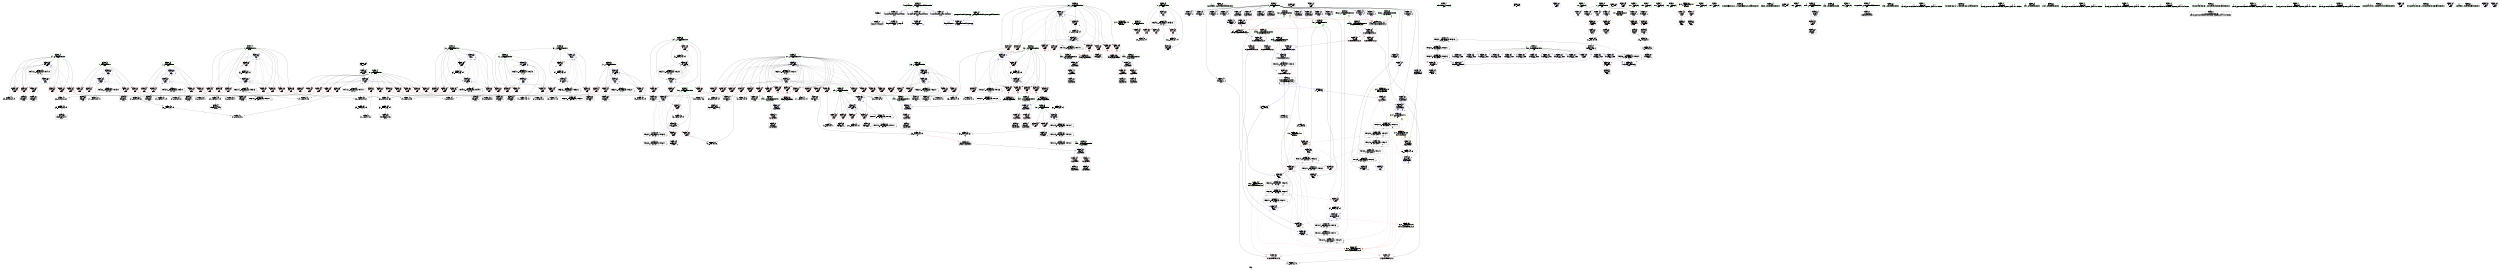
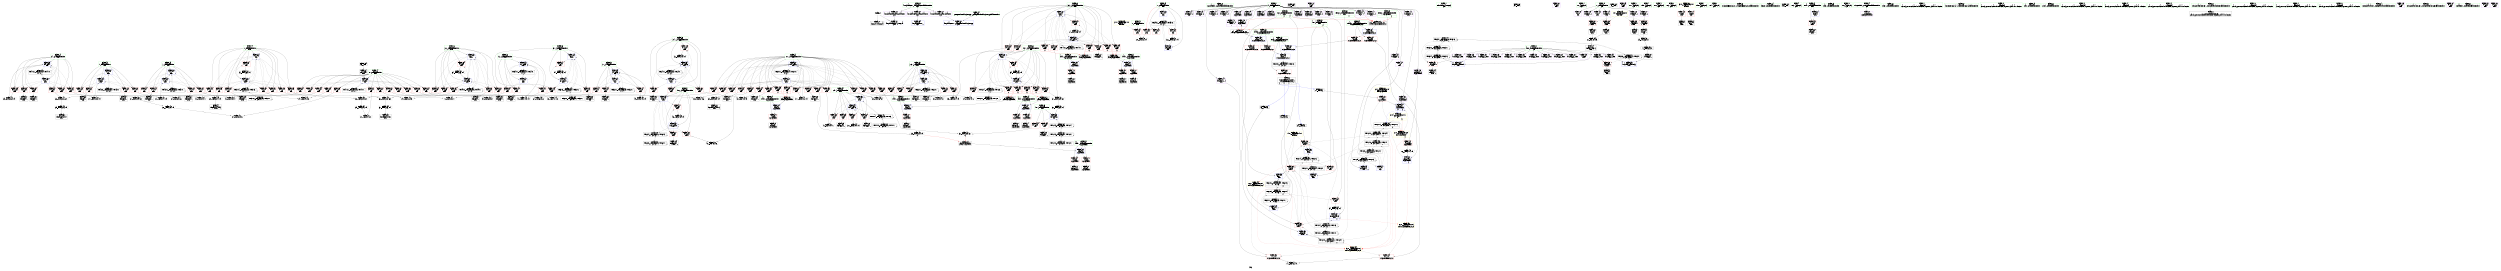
(1607, 66) -> (1607, 66)
none -> (1058, 99)
